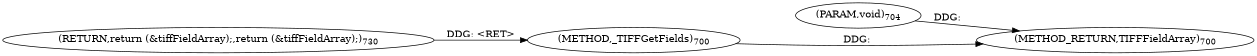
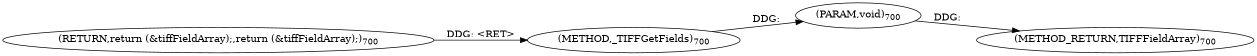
(893, 14) -> (893, 14)
(370, 39) -> (370, 39)
(856, 46) -> (754, 27)
